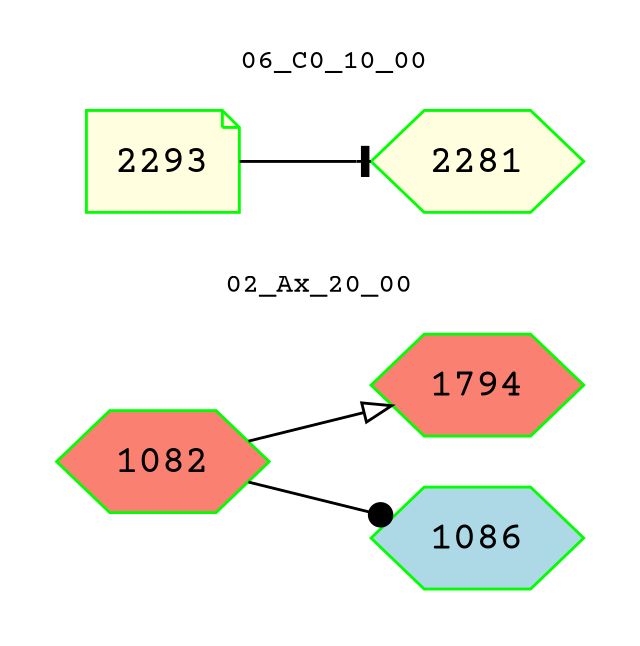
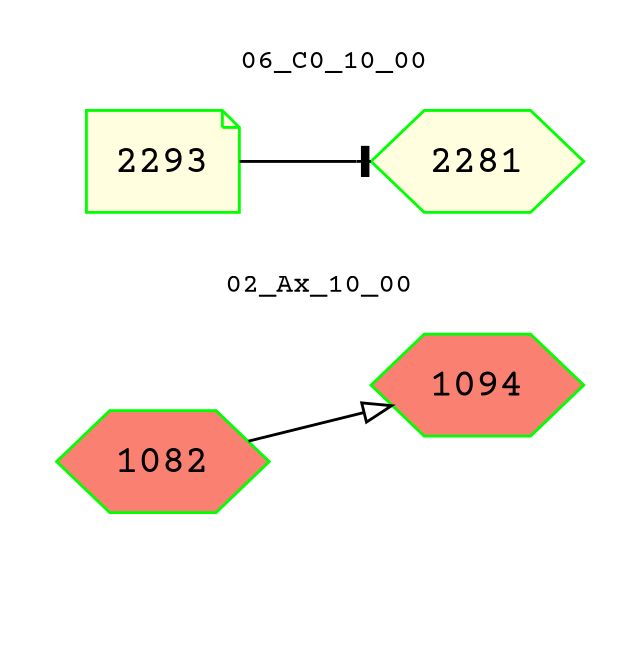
(320, 285) -> (320, 285)
(477, 385) -> (477, 385)
(477, 538) -> none
